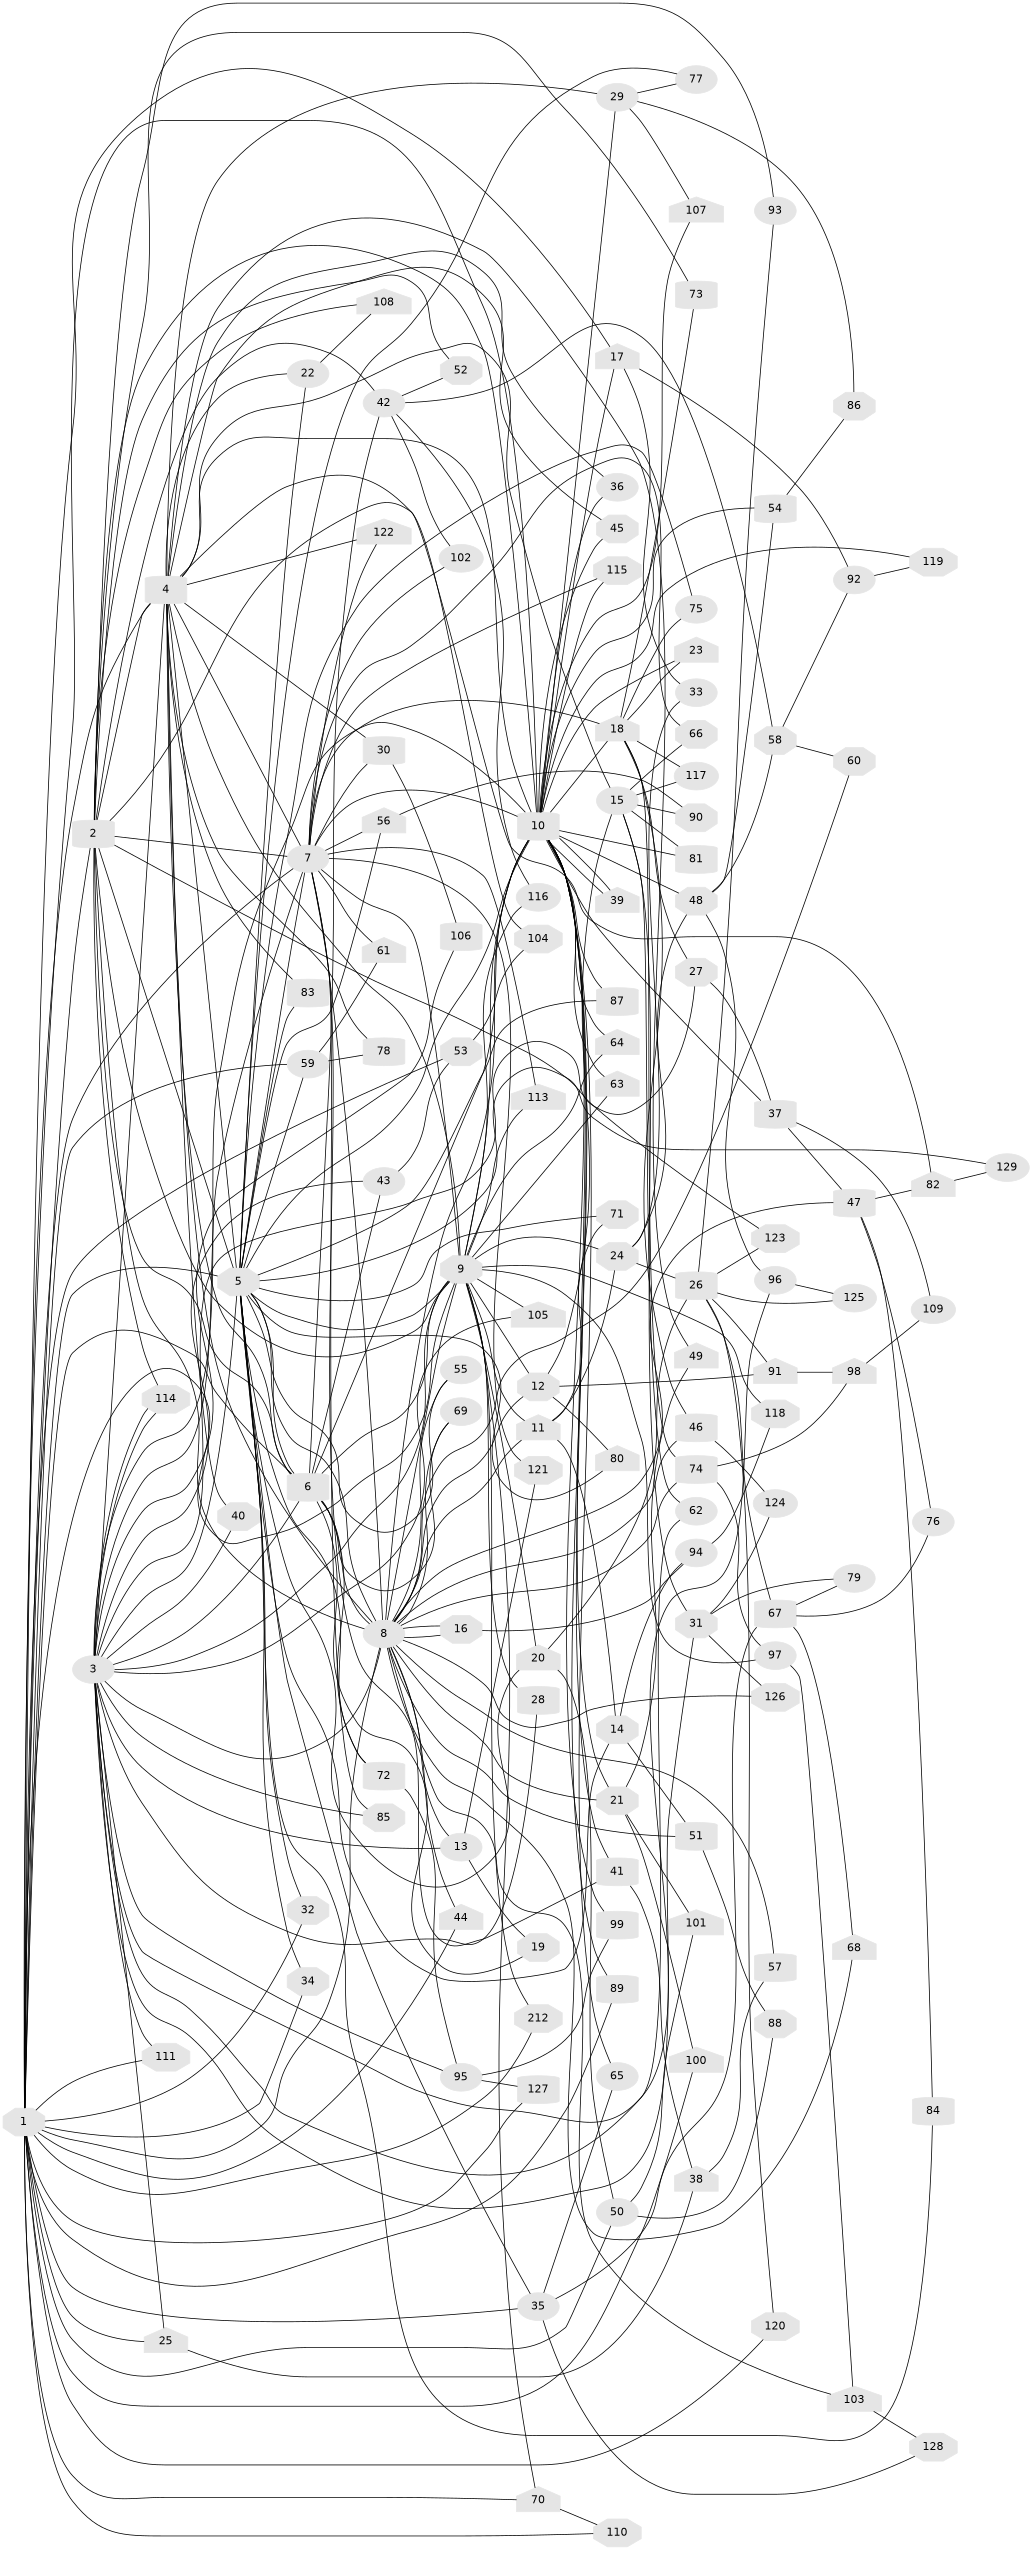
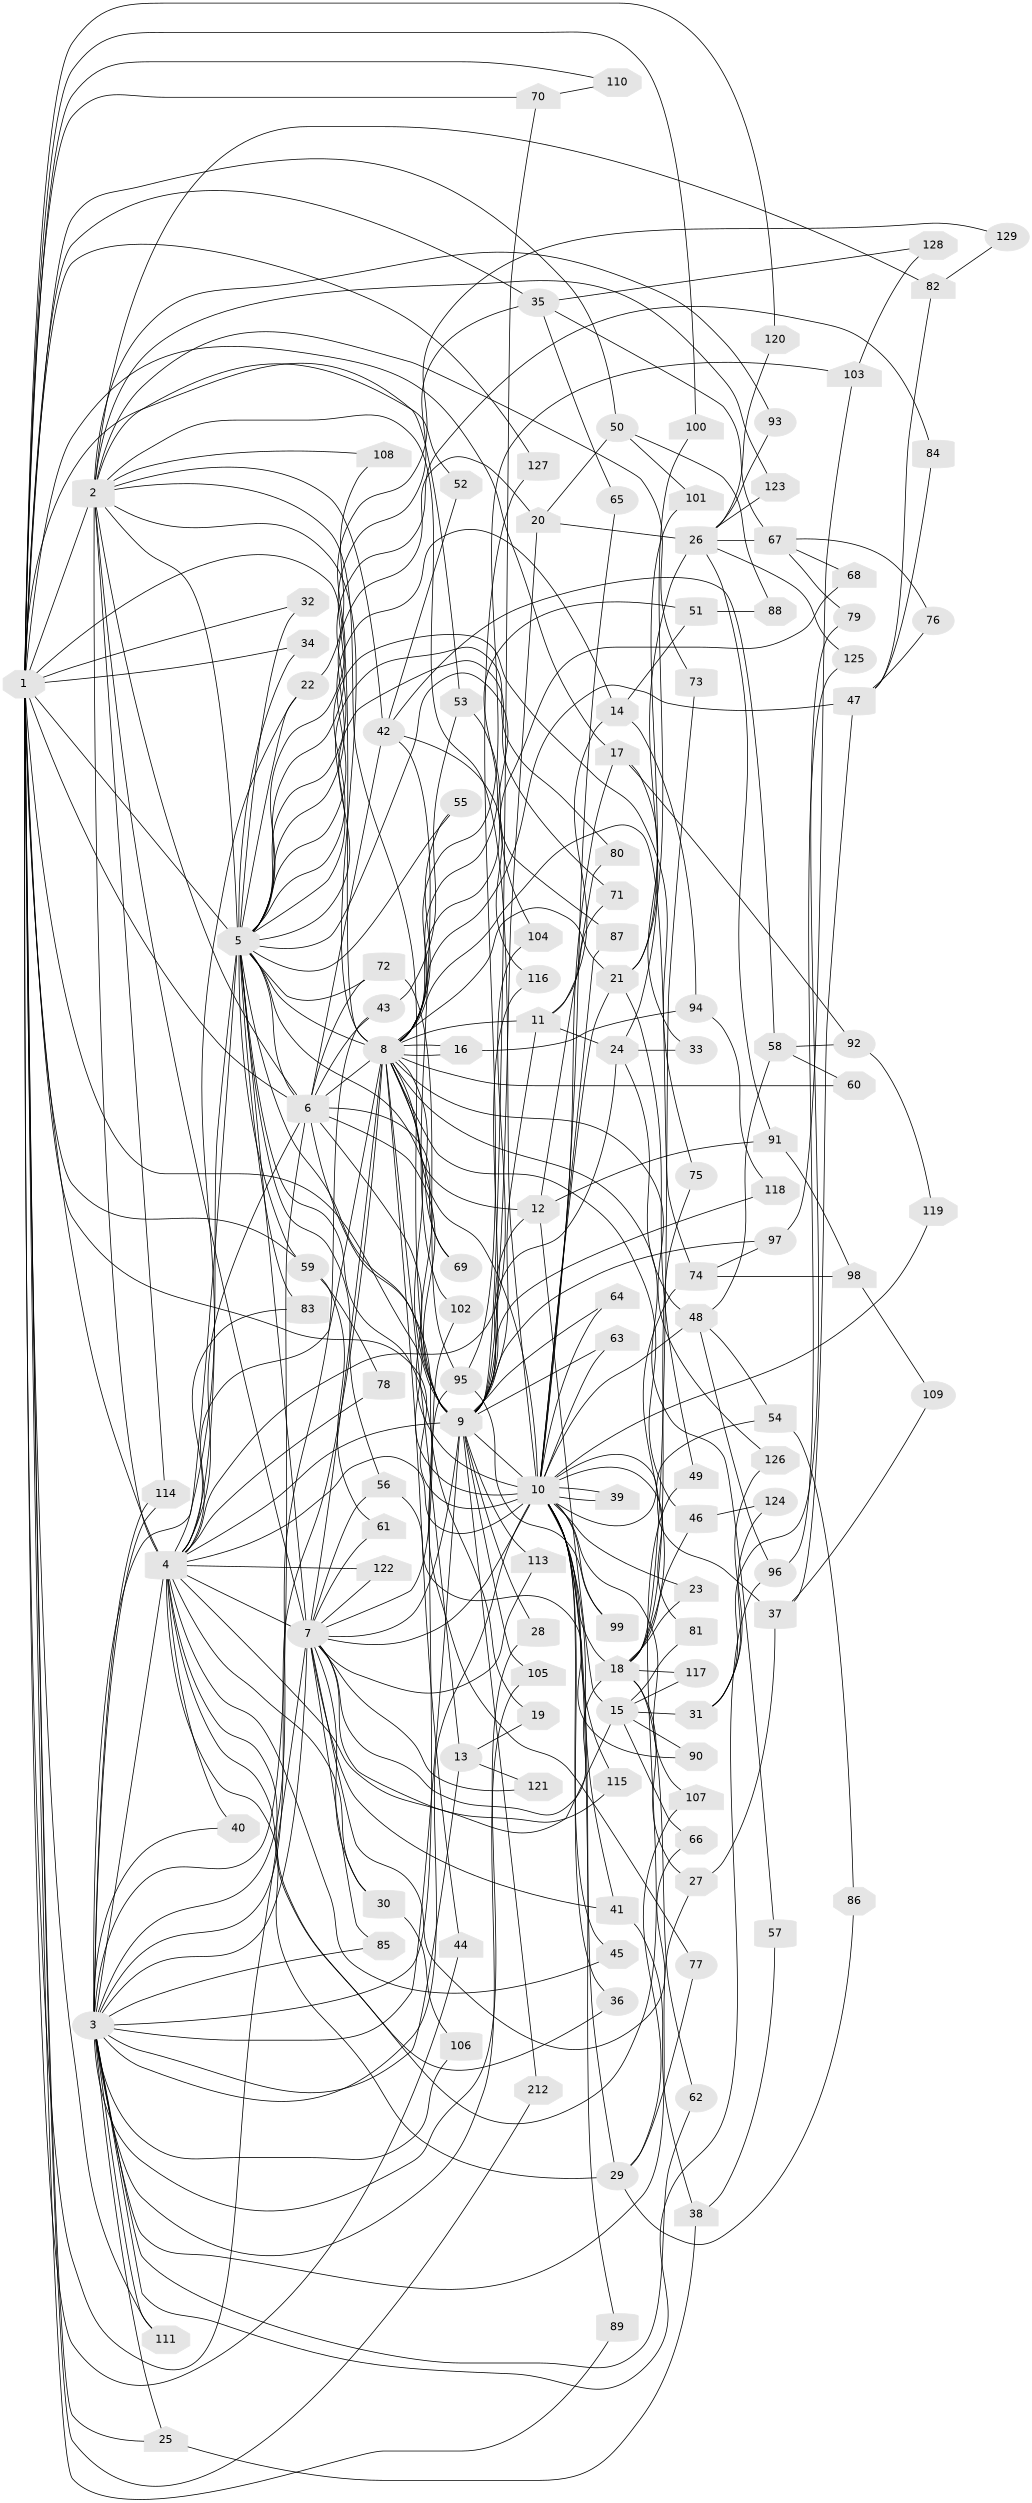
(647, 1160) -> (664, 1892)
(461, 2208) -> none
